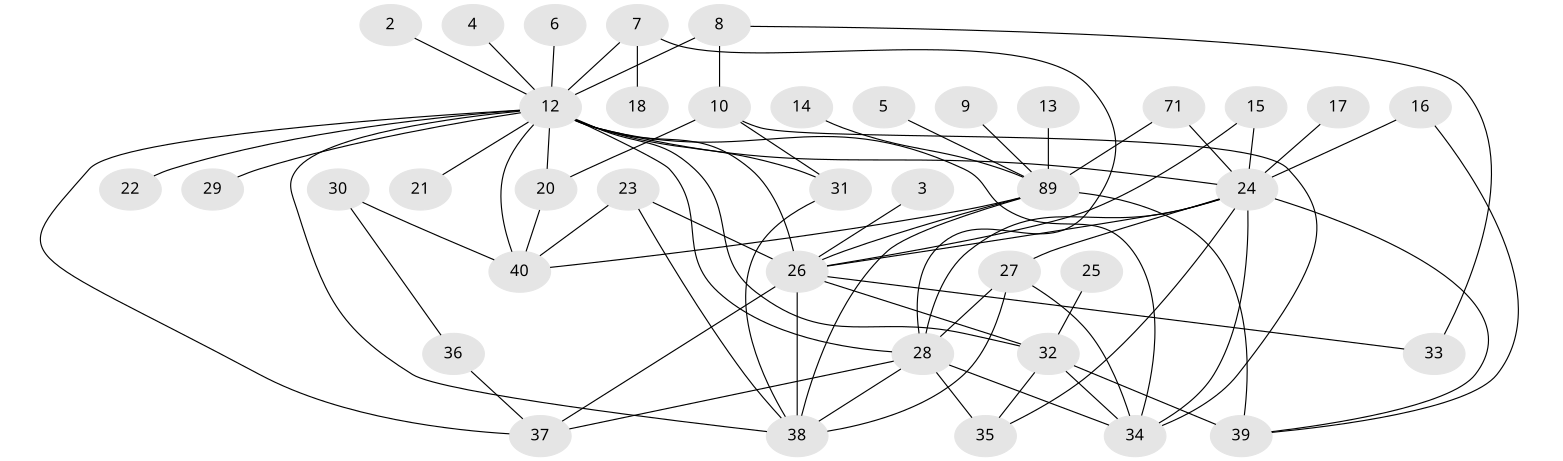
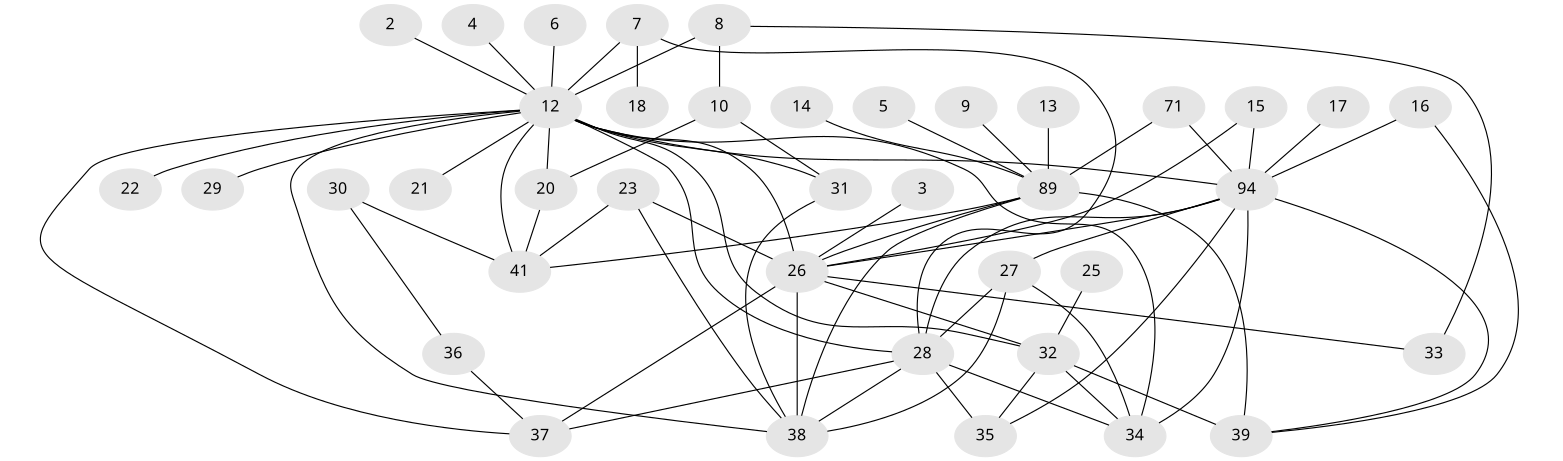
(1180, 145) -> none
(1247, 190) -> (1247, 190)
(520, 272) -> (520, 272)
